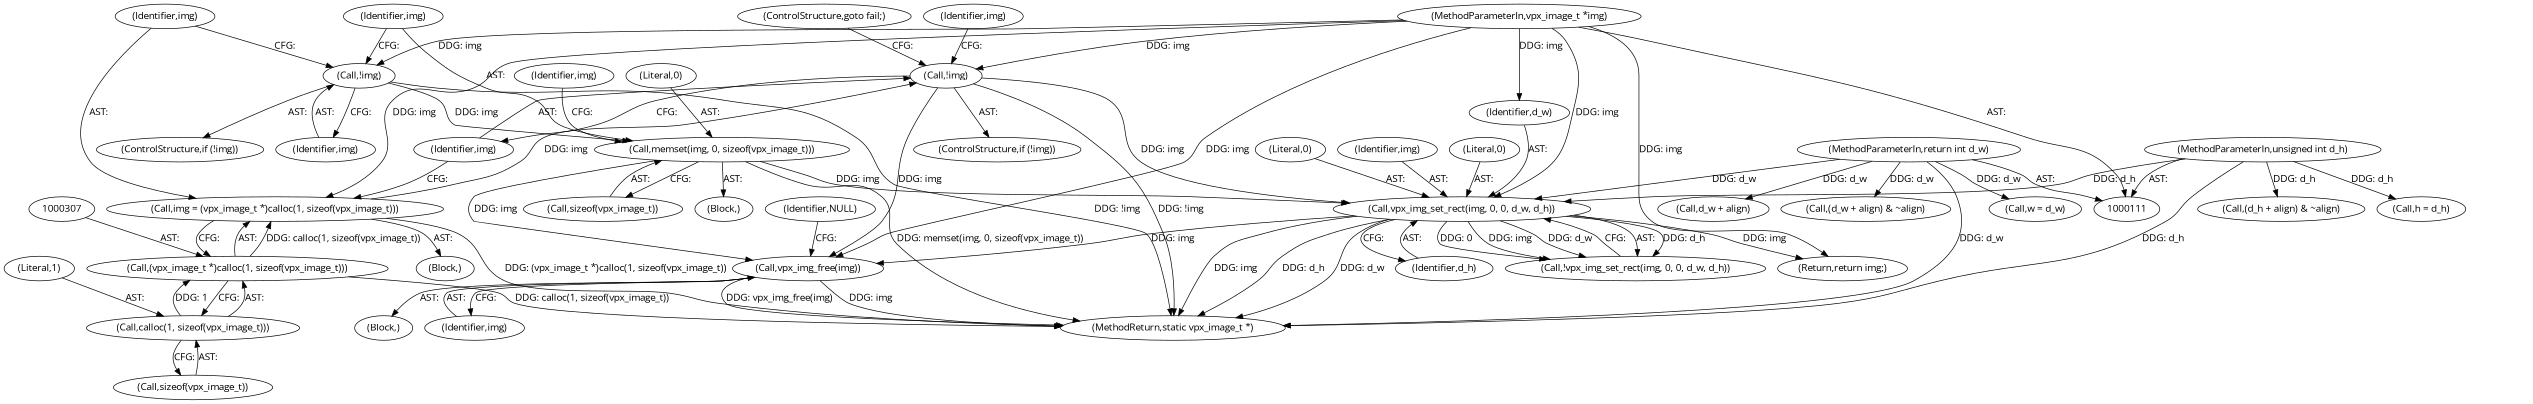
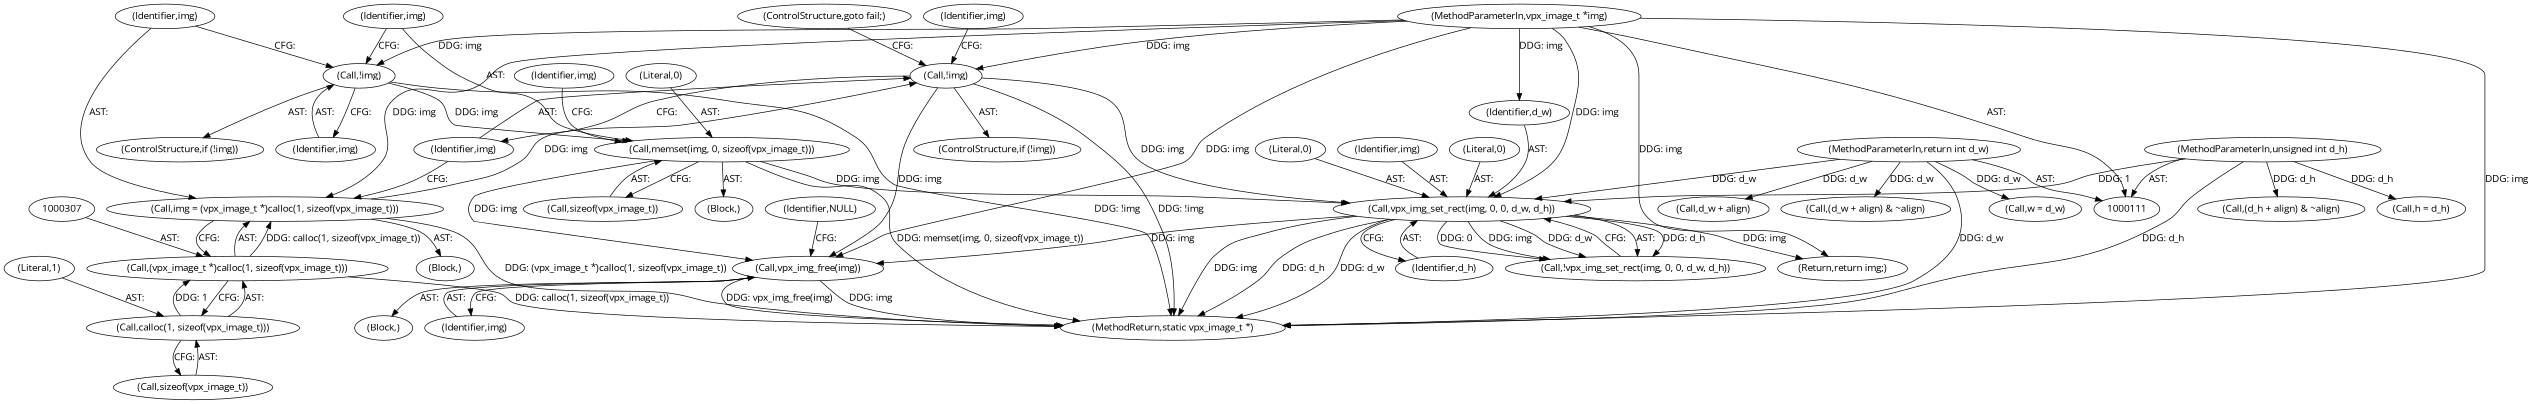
(2115, 179) -> (2115, 179)
none -> (2410, 283)
